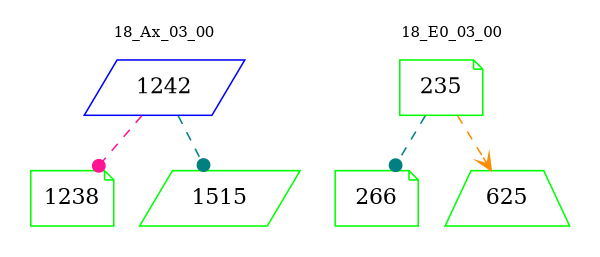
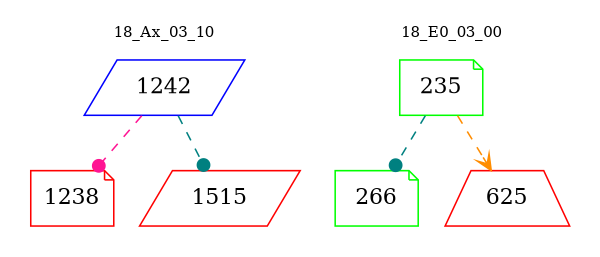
(165, 33) -> (165, 33)
(72, 198) -> (72, 198)
(220, 198) -> (220, 198)
(507, 198) -> (507, 198)
